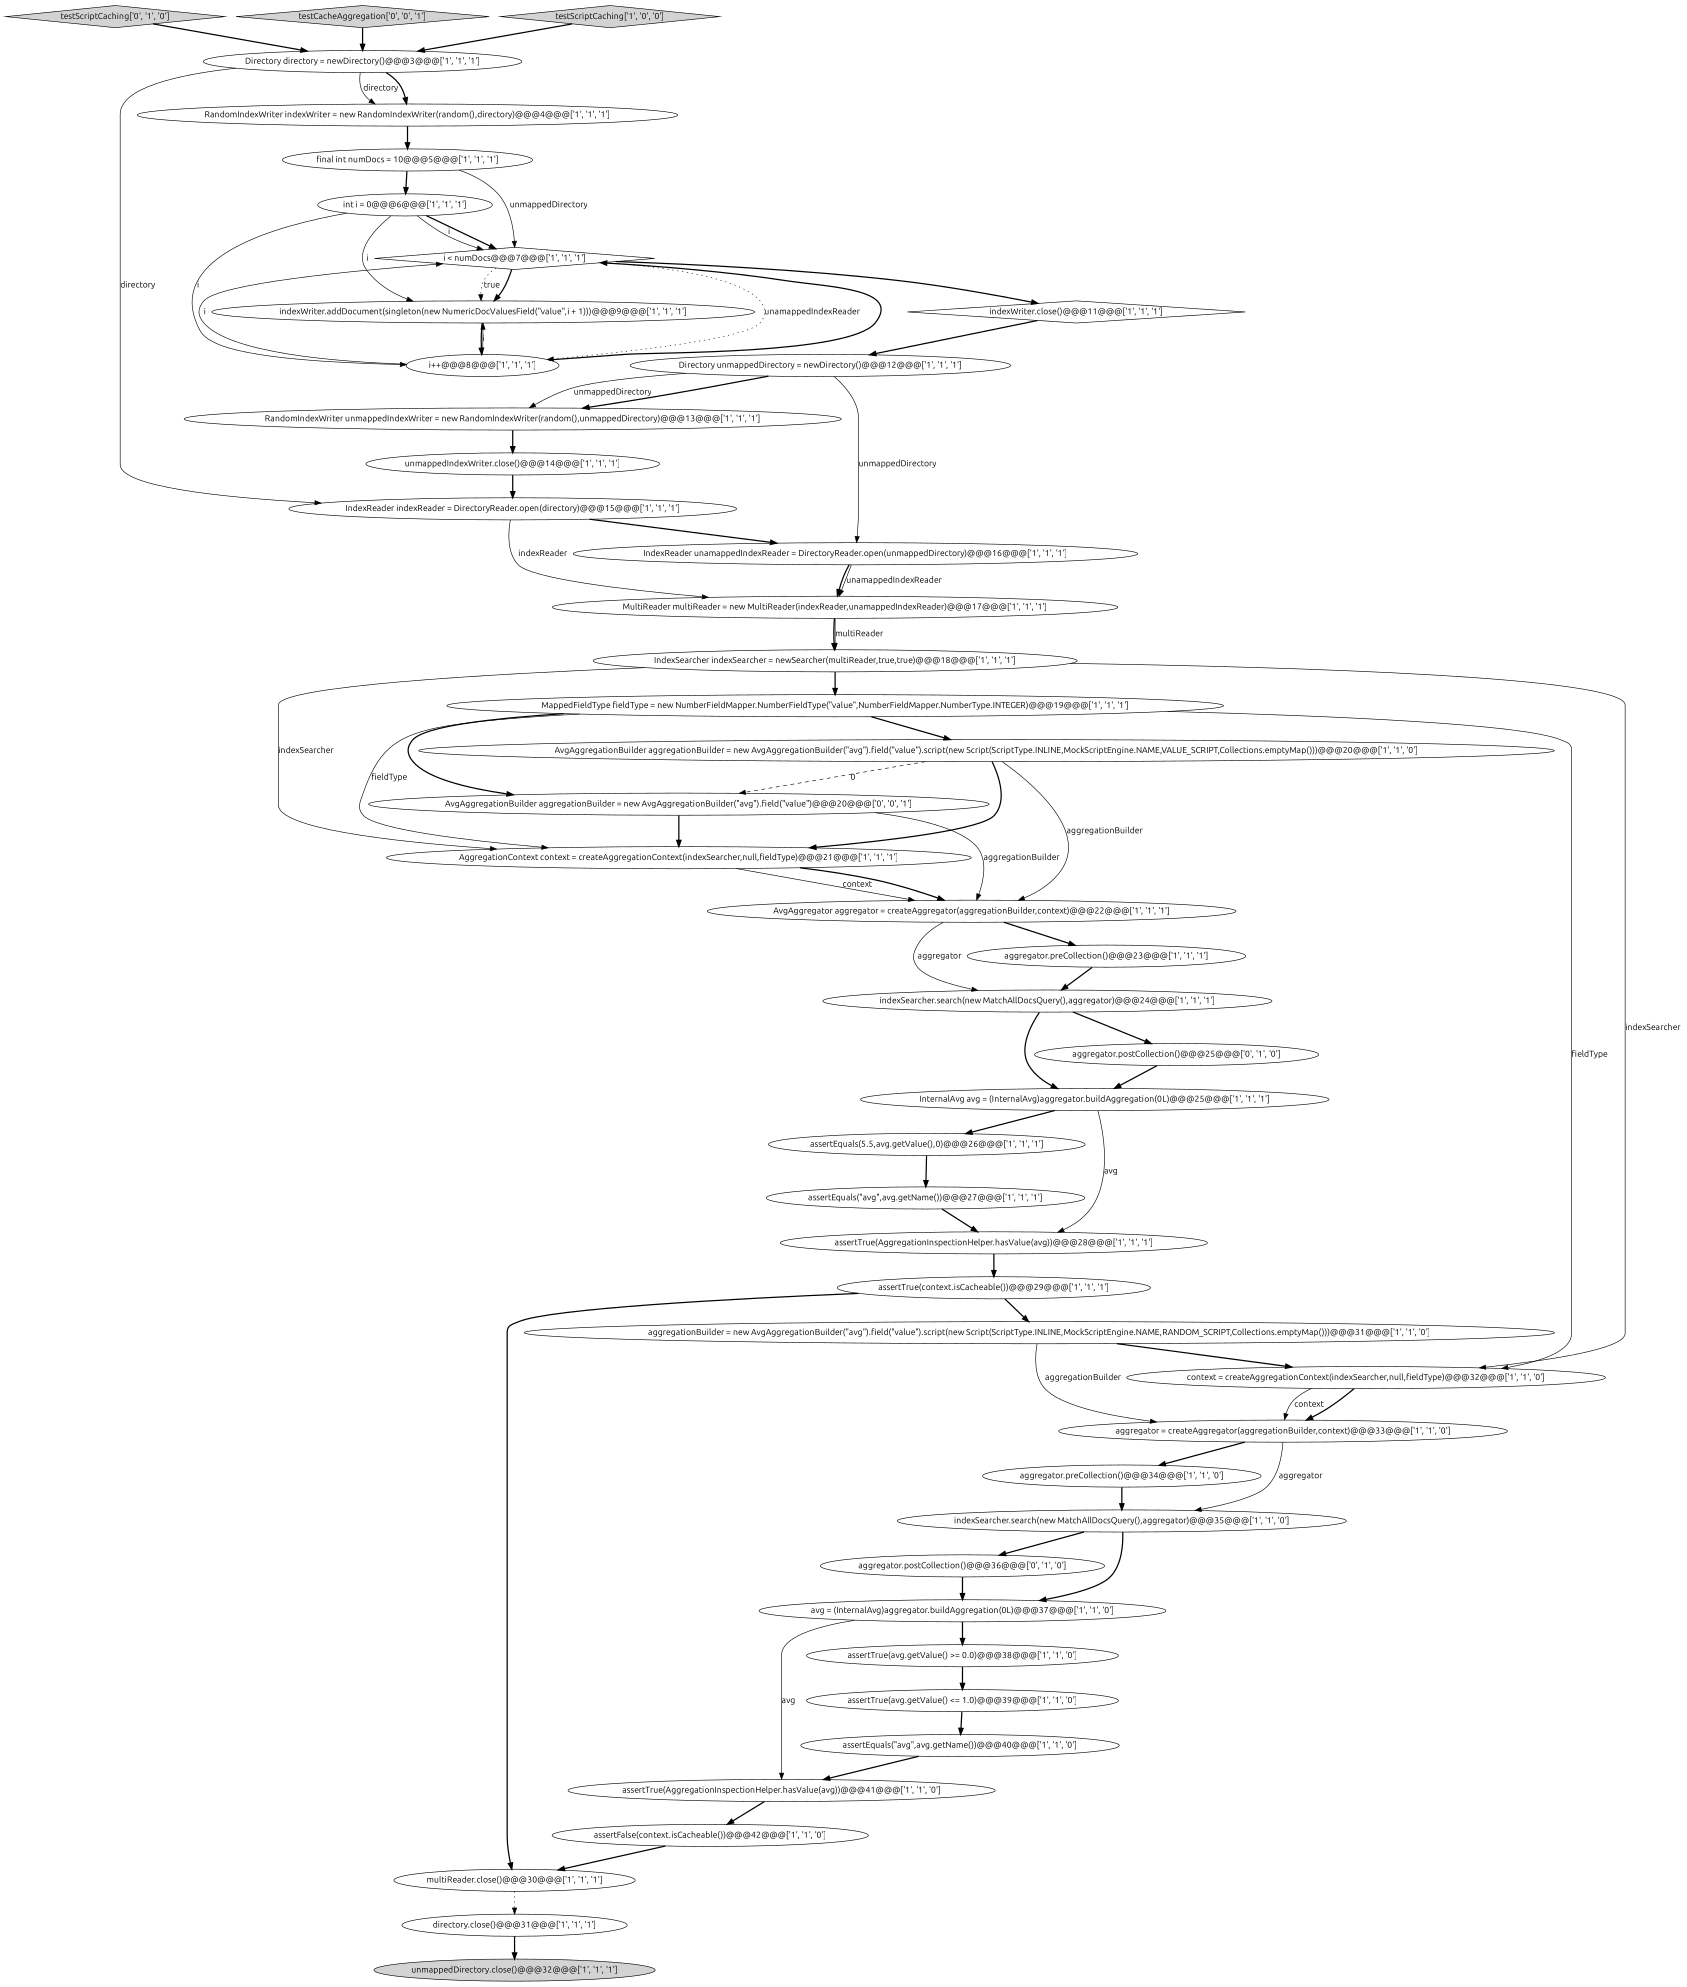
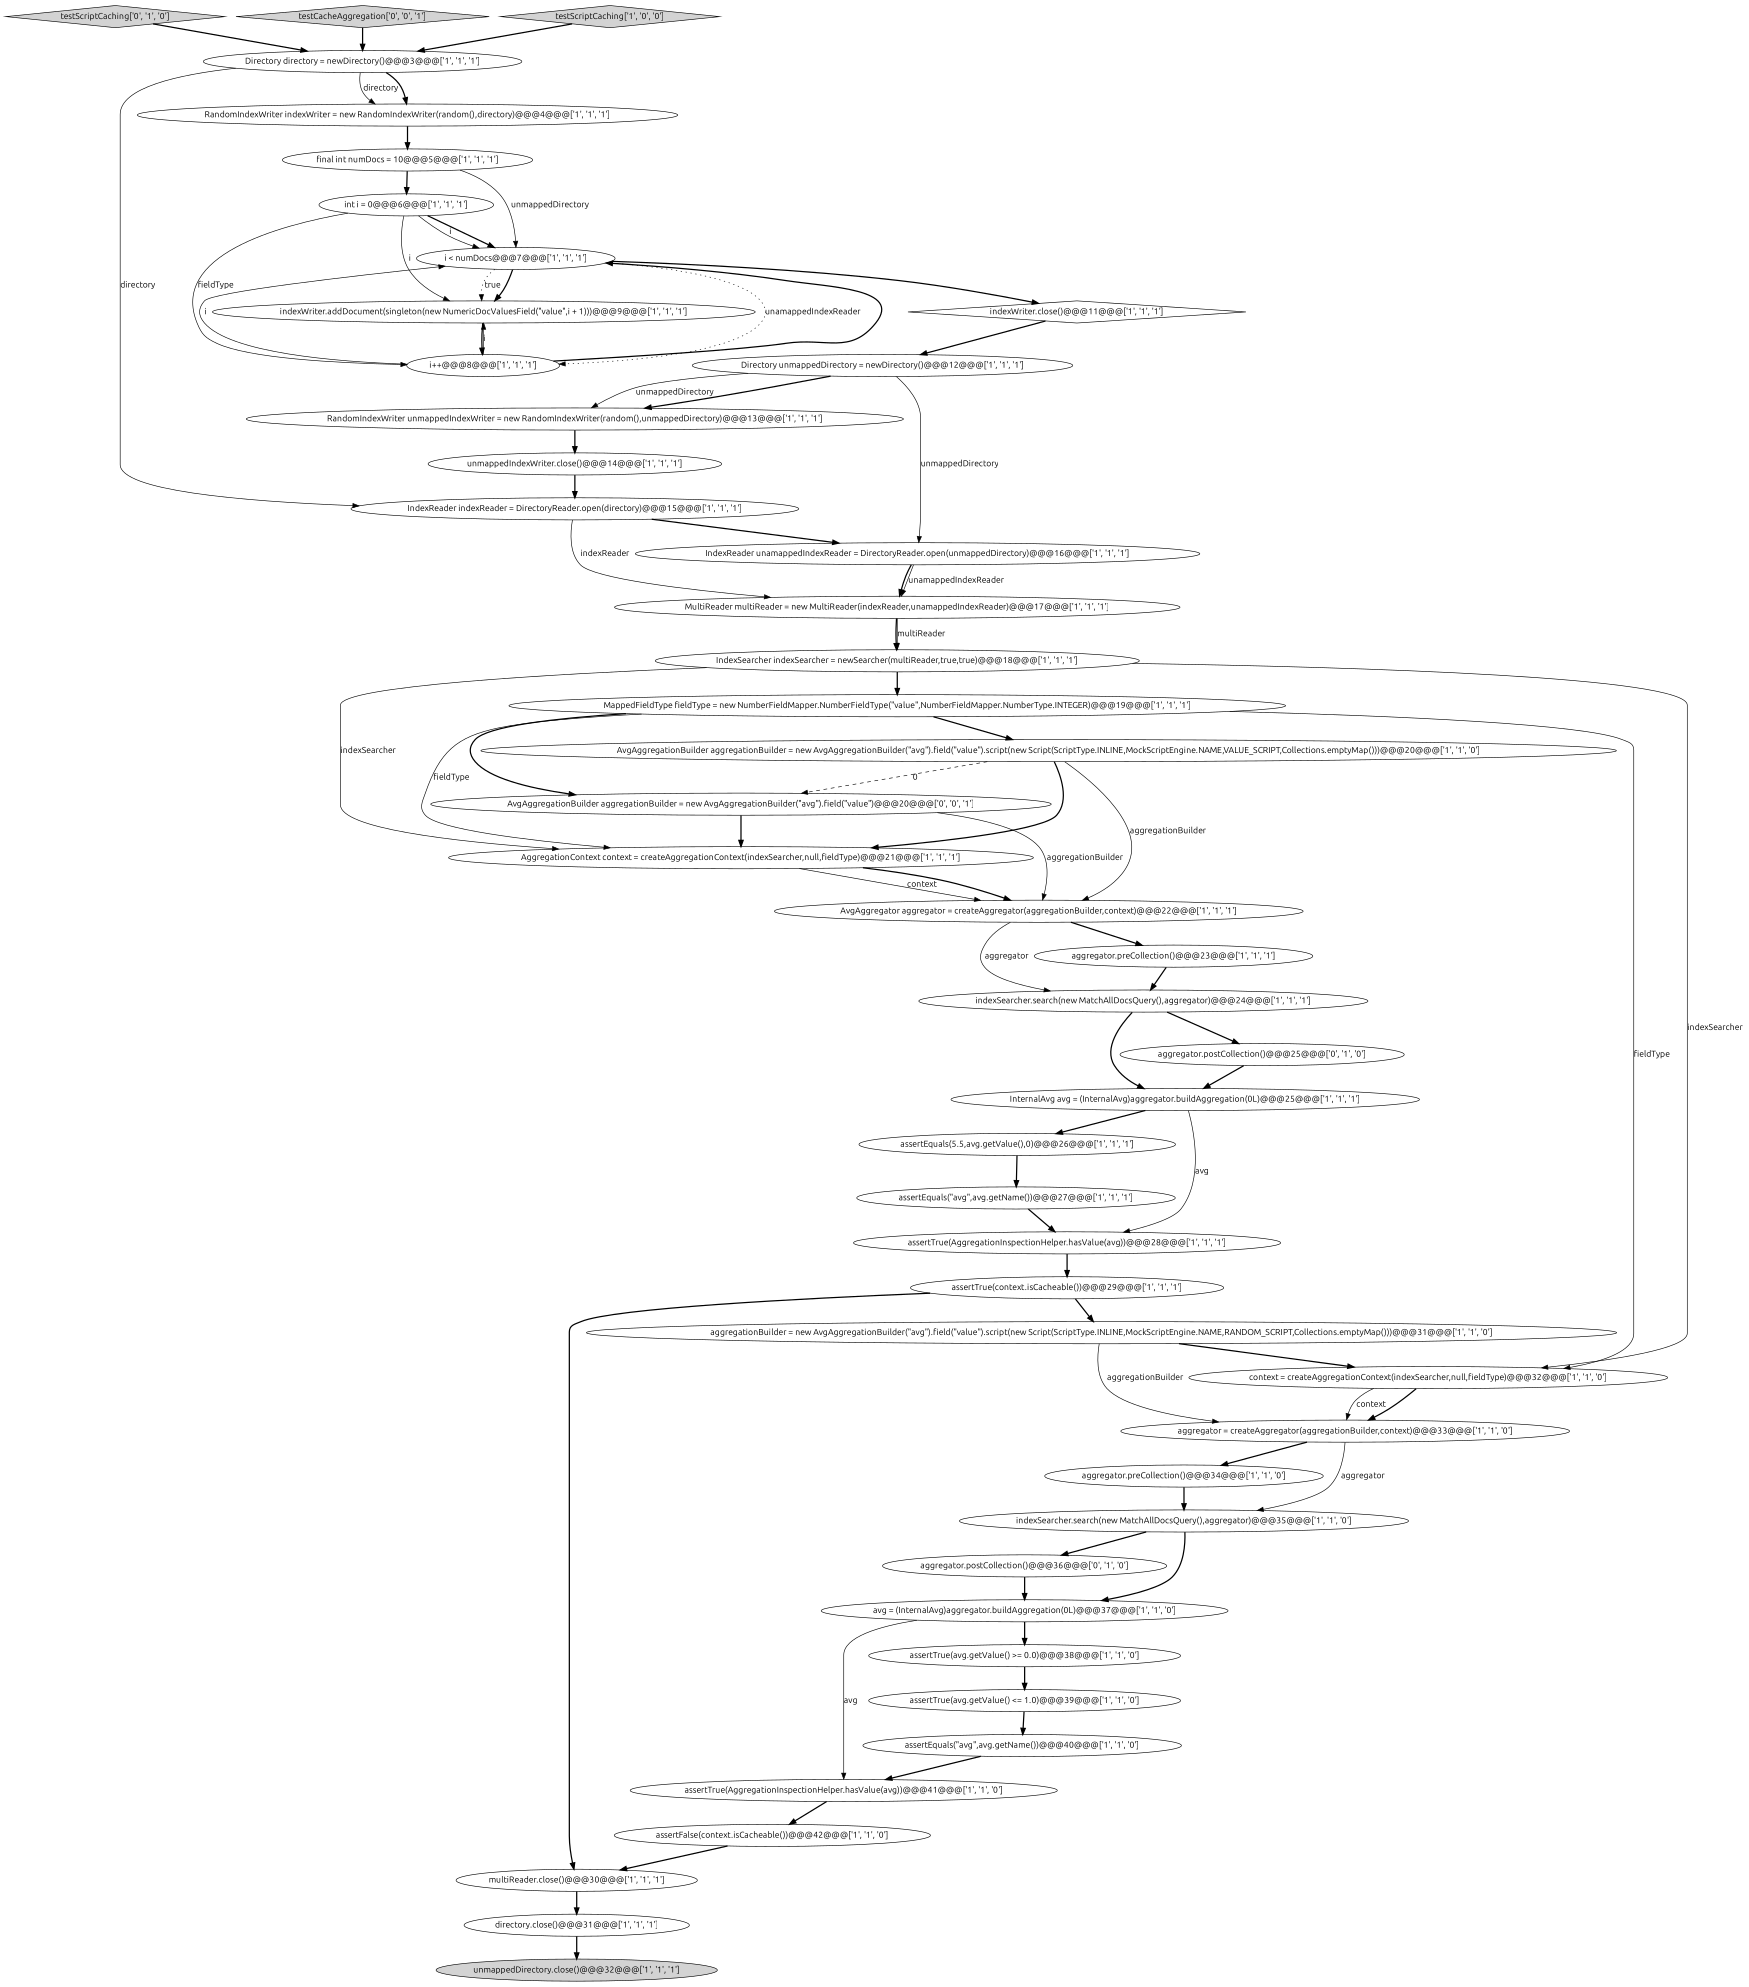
(515, 258) -> (516, 258)
(198, 285) -> (216, 285)
(515, 1900) -> (577, 1900)
